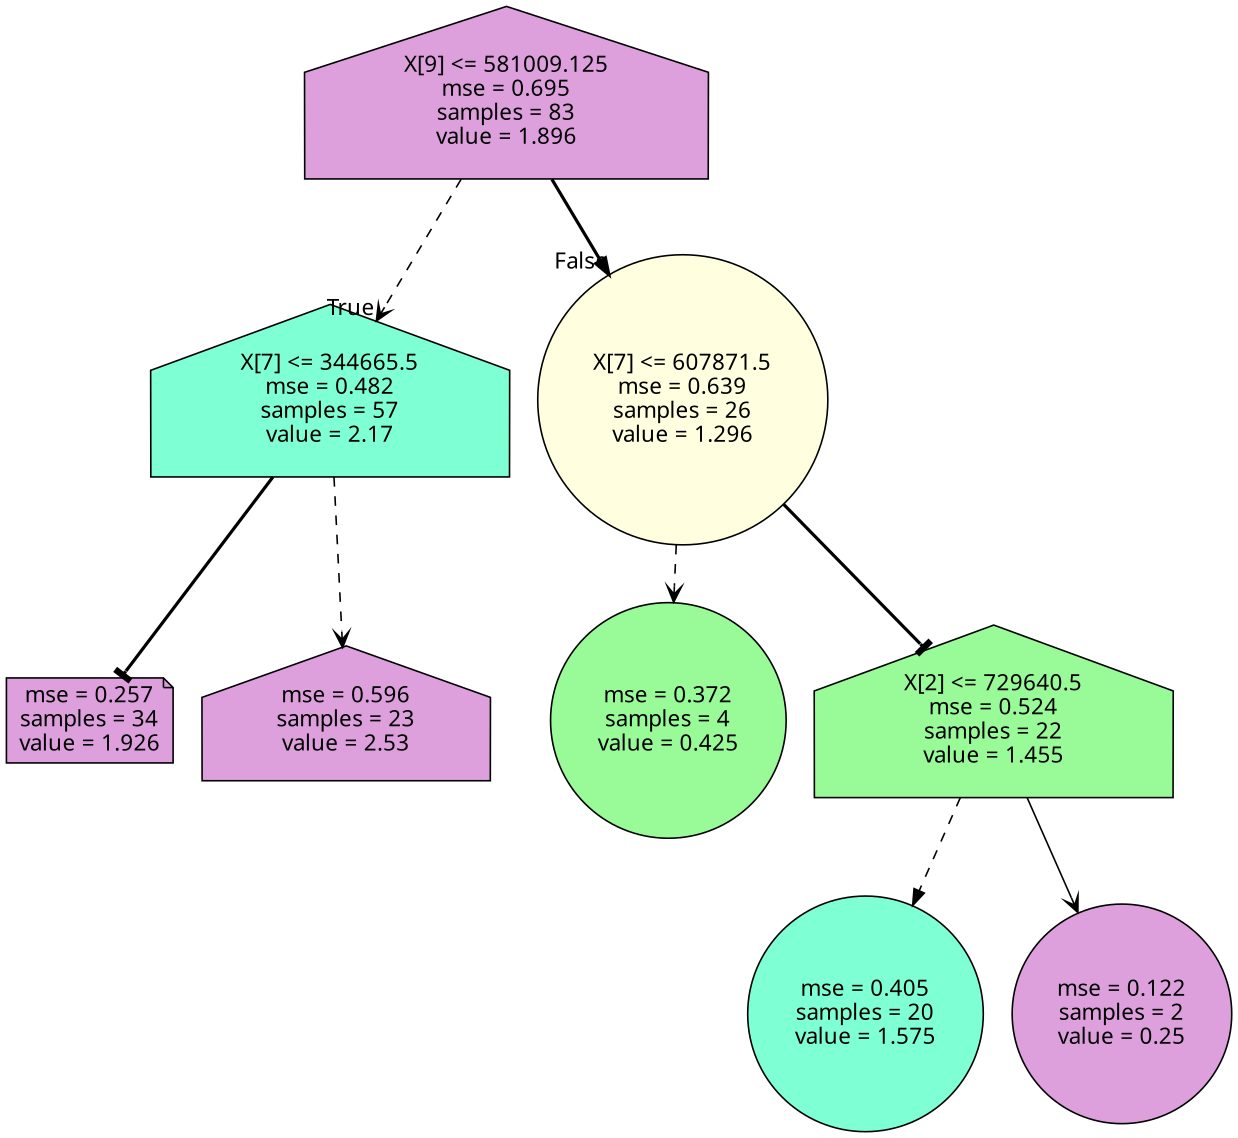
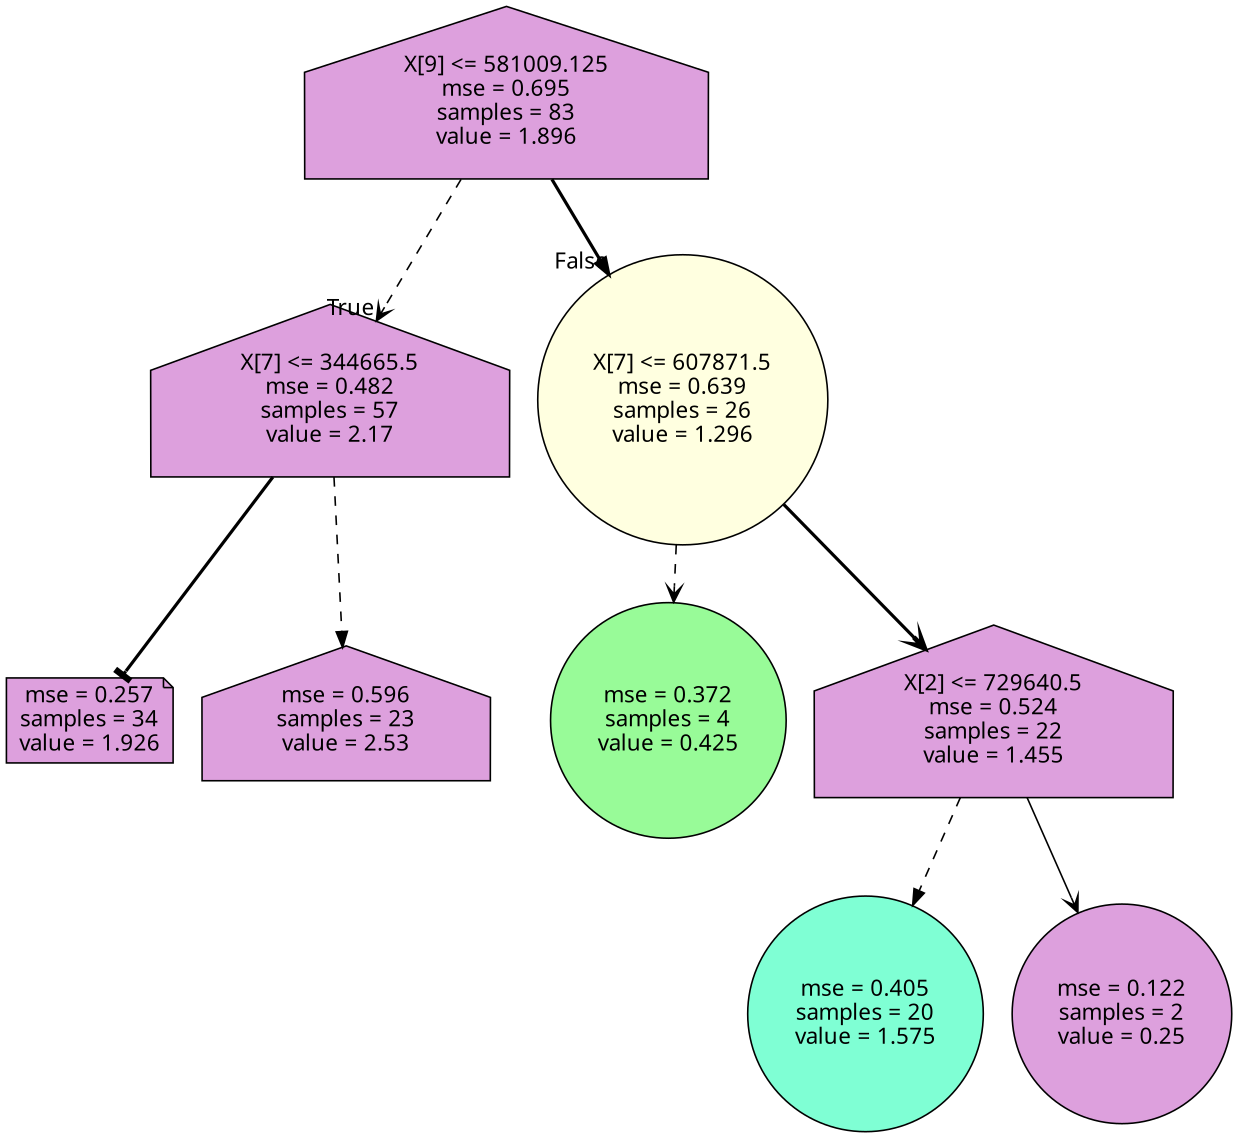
(330, 400) -> (330, 400)
(338, 554) -> (338, 554)
(852, 574) -> (852, 574)
(994, 720) -> (994, 720)
